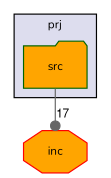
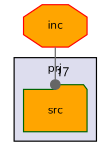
(55, 105) -> (55, 65)
